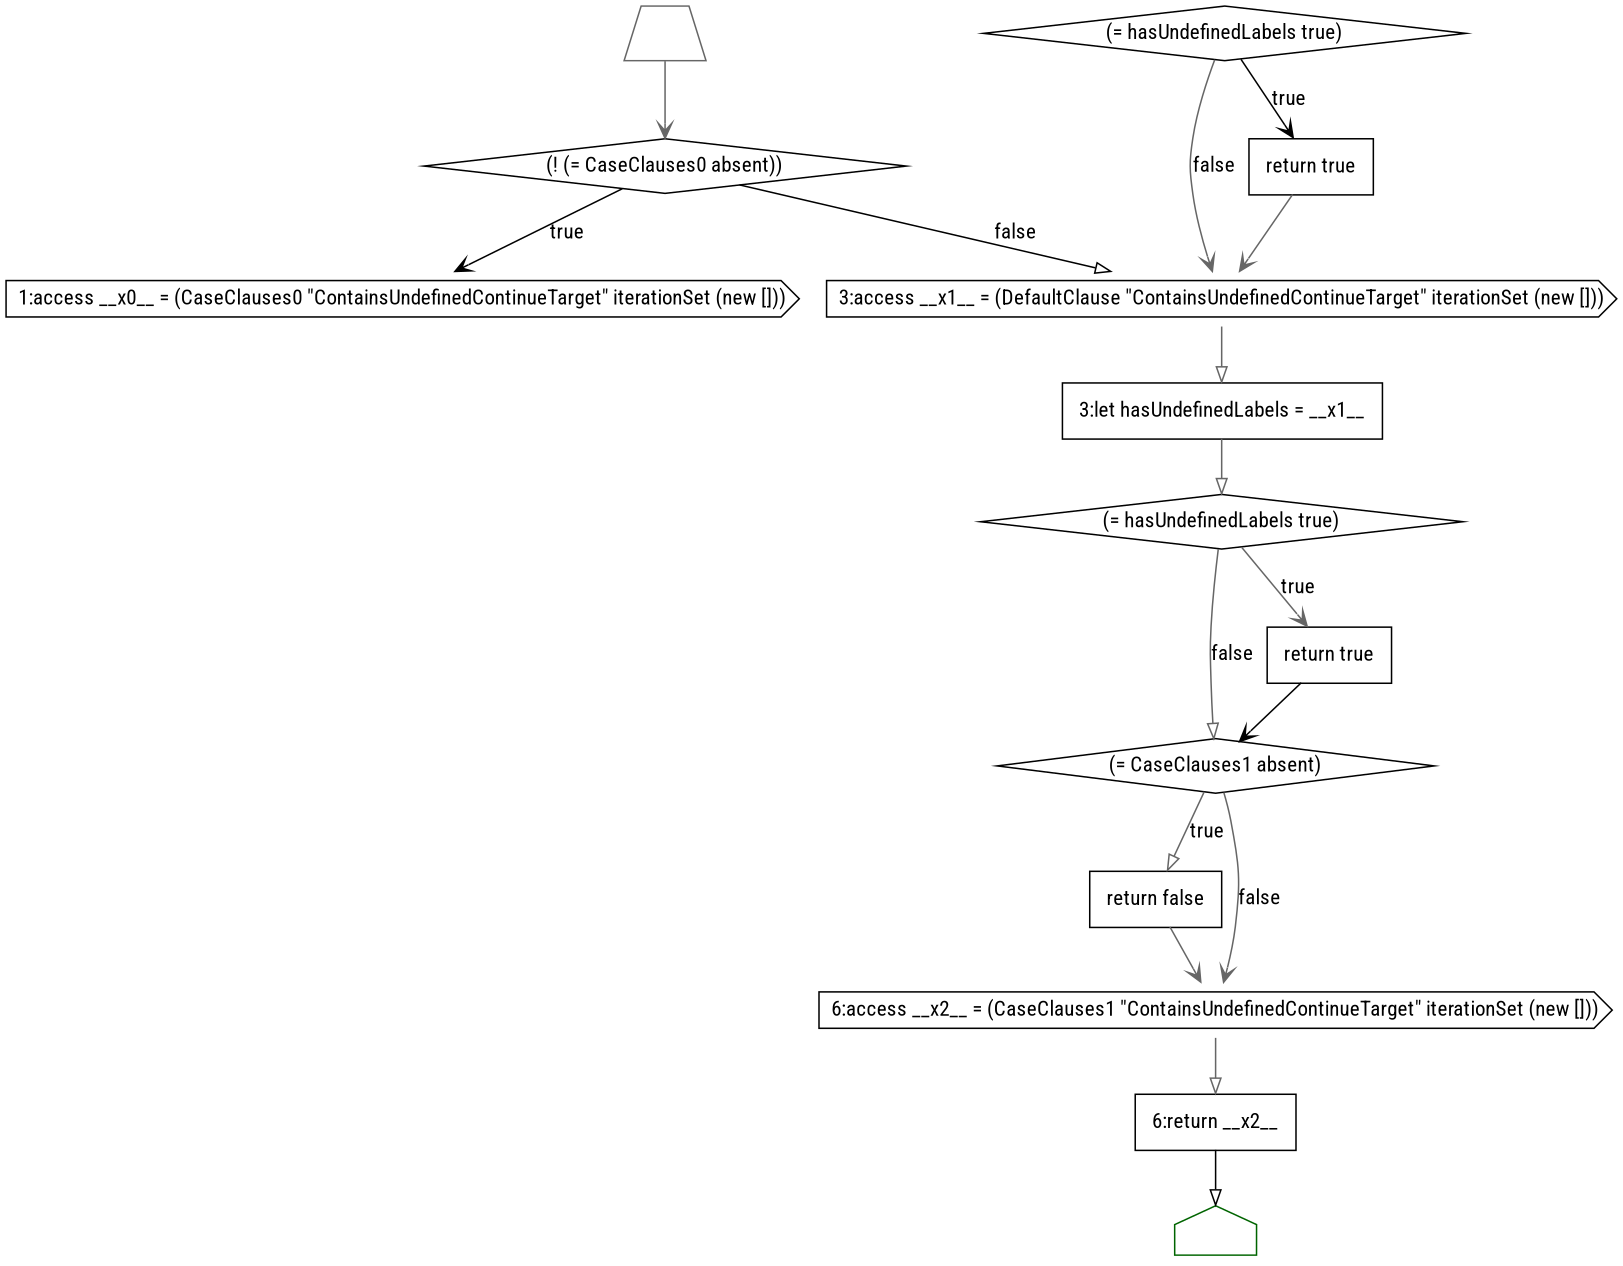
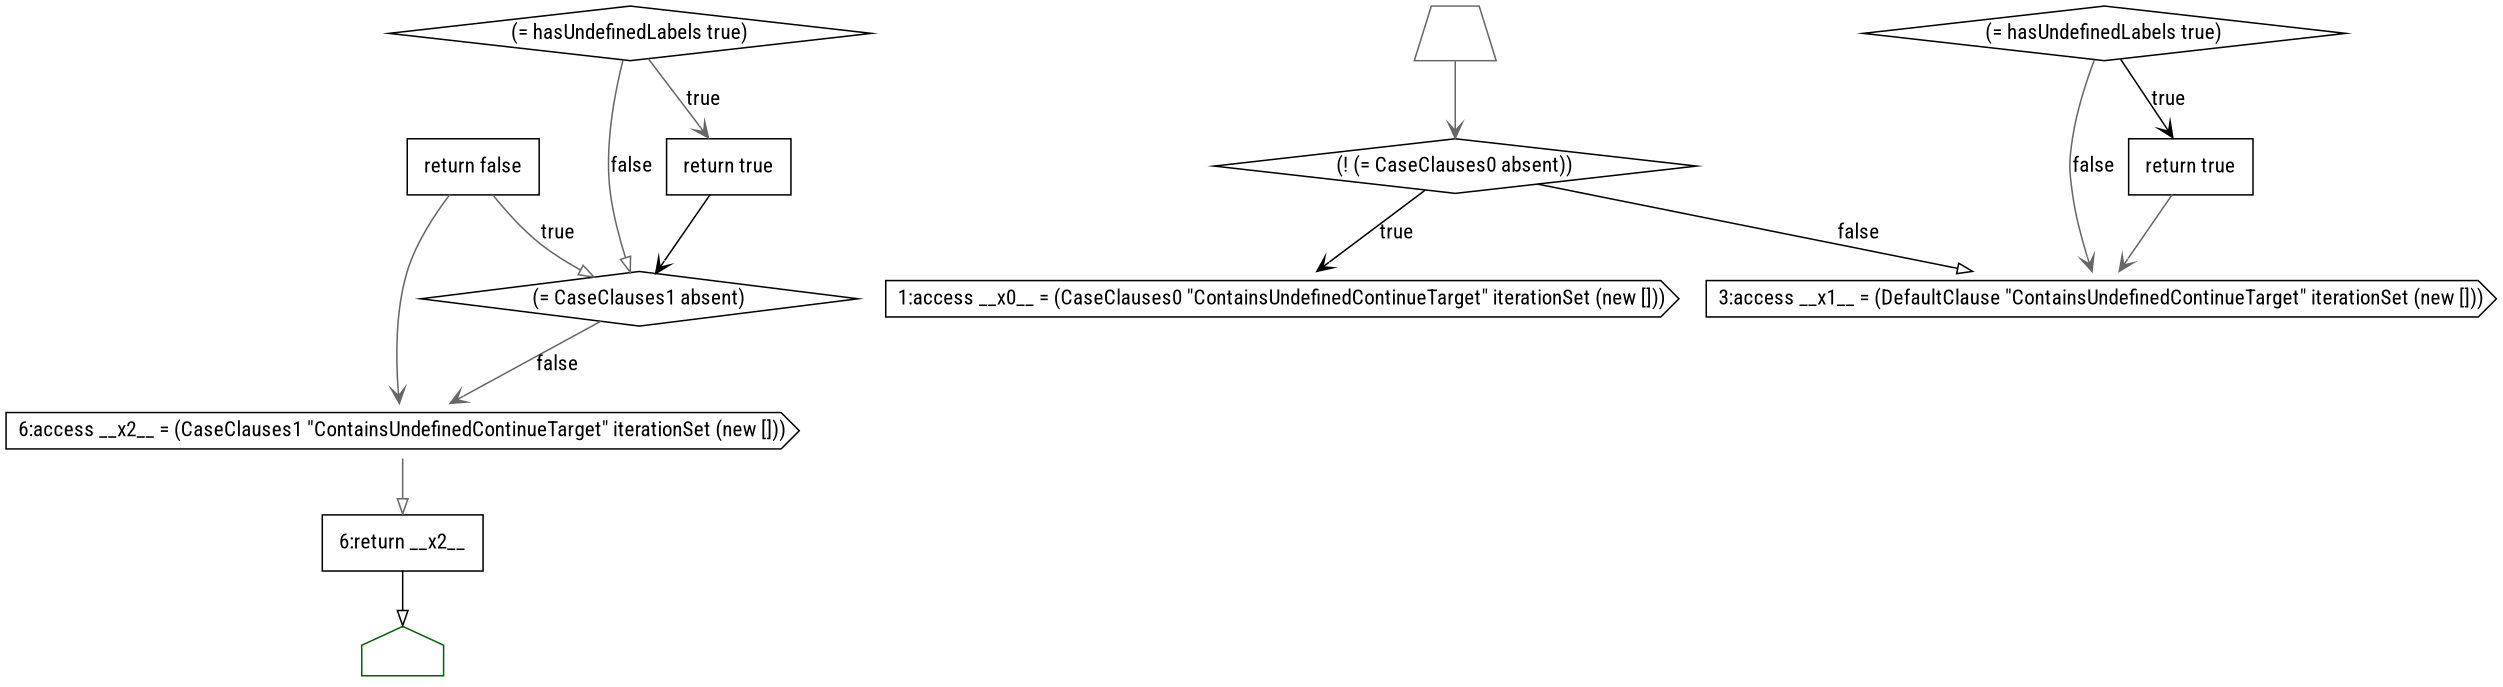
(1222, 410) -> none
(1189, 824) -> (532, 237)
